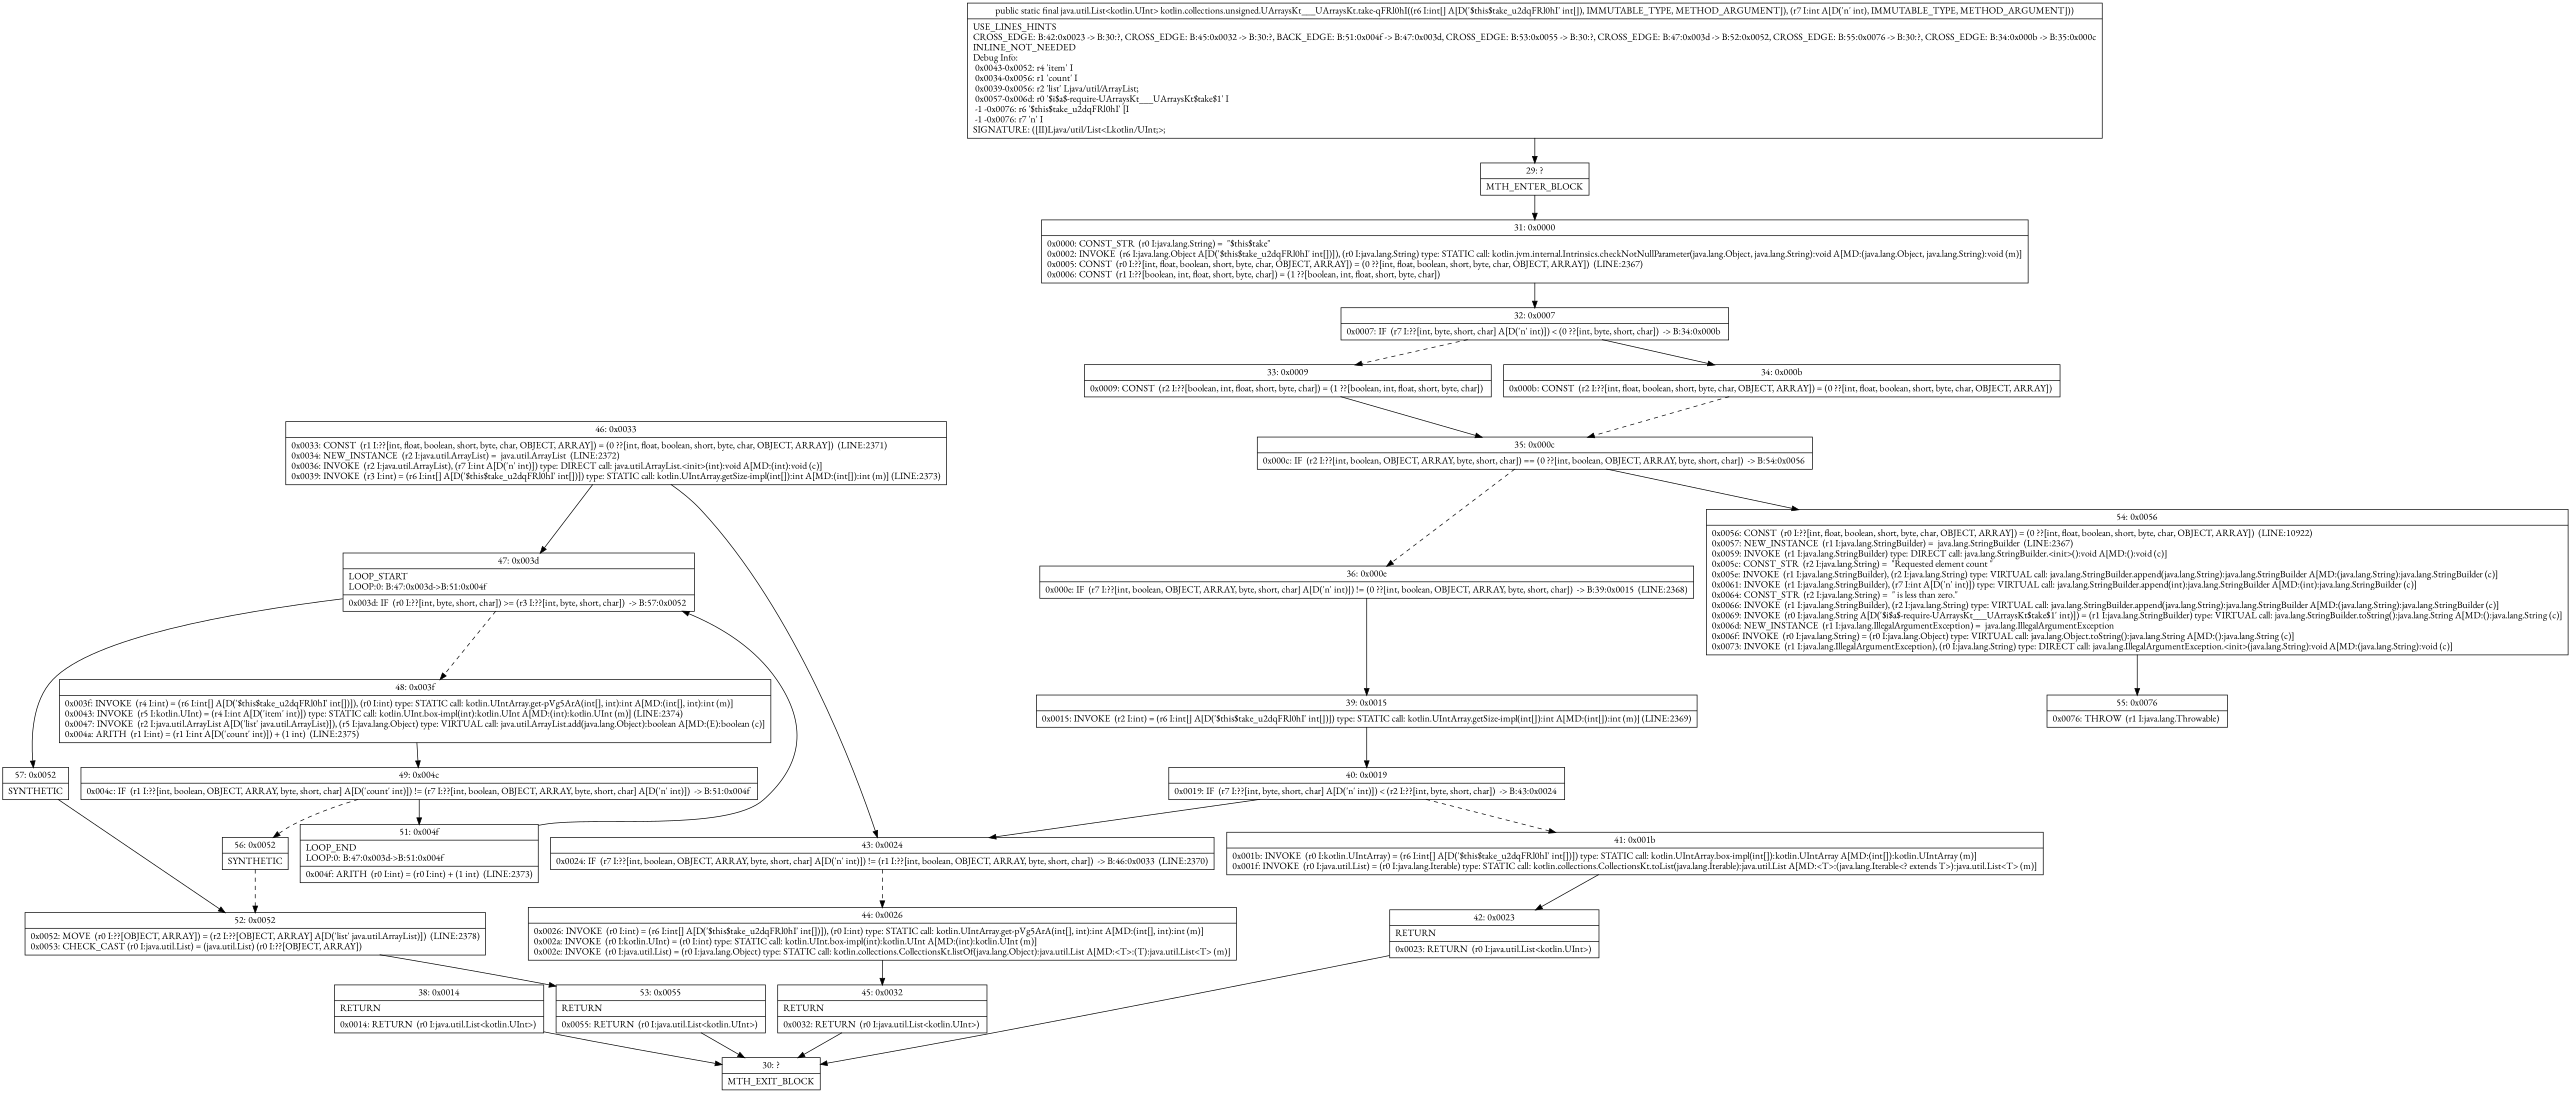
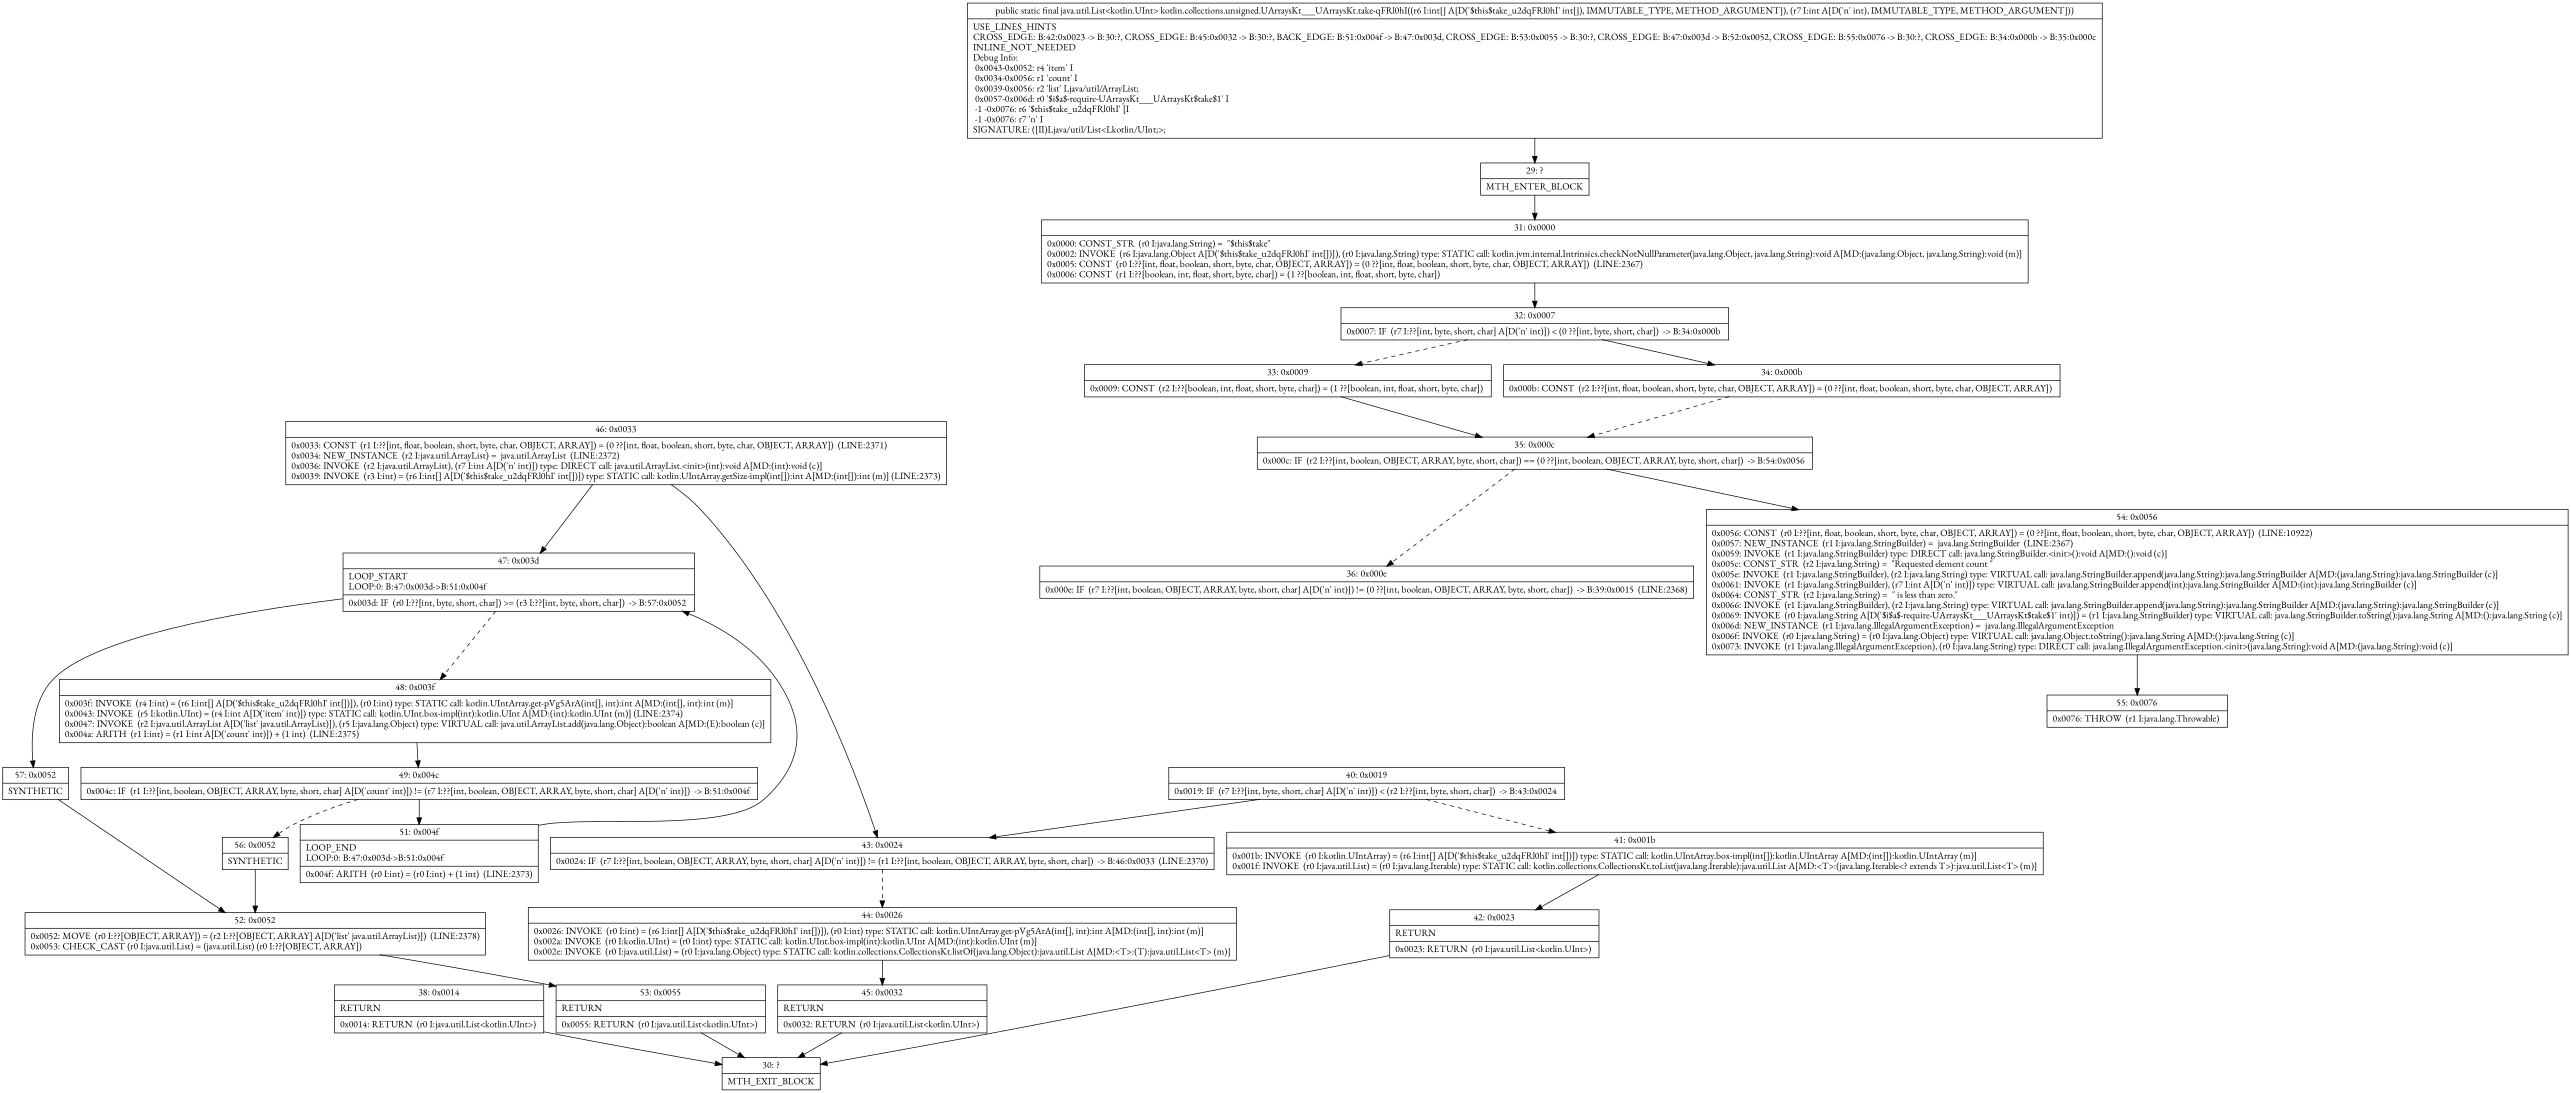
(1367, 711) -> none
(255, 888) -> (255, 888)
